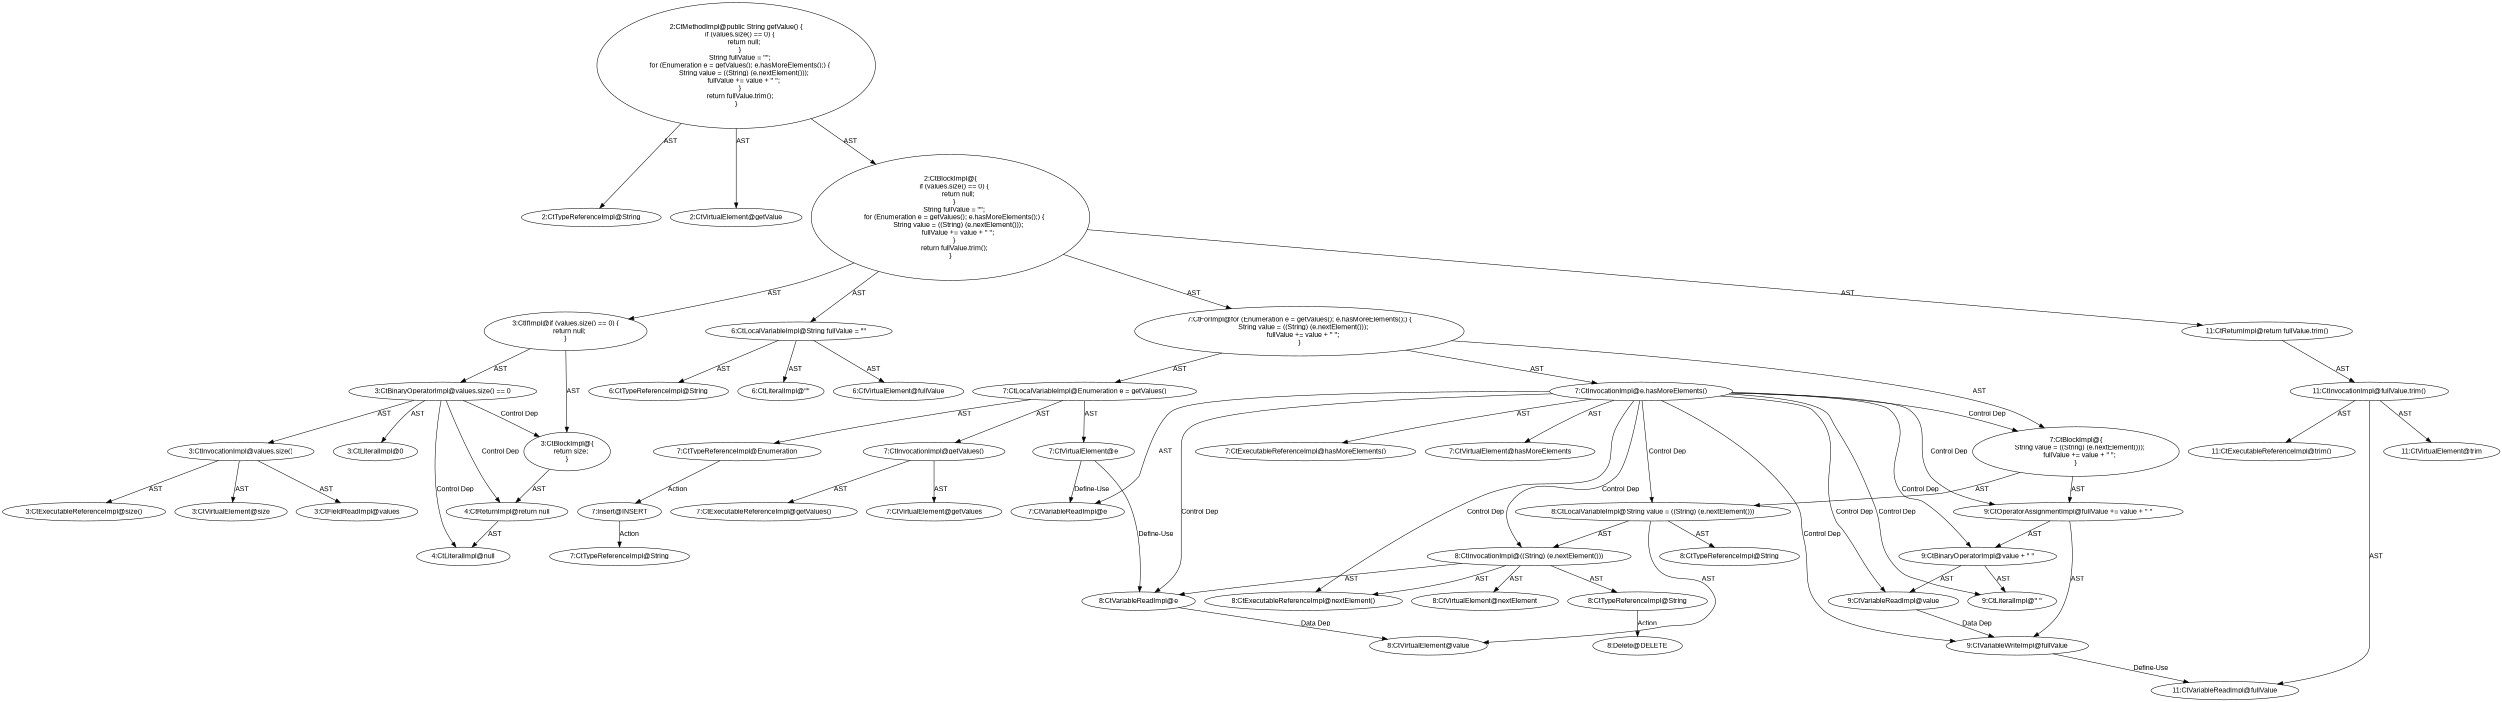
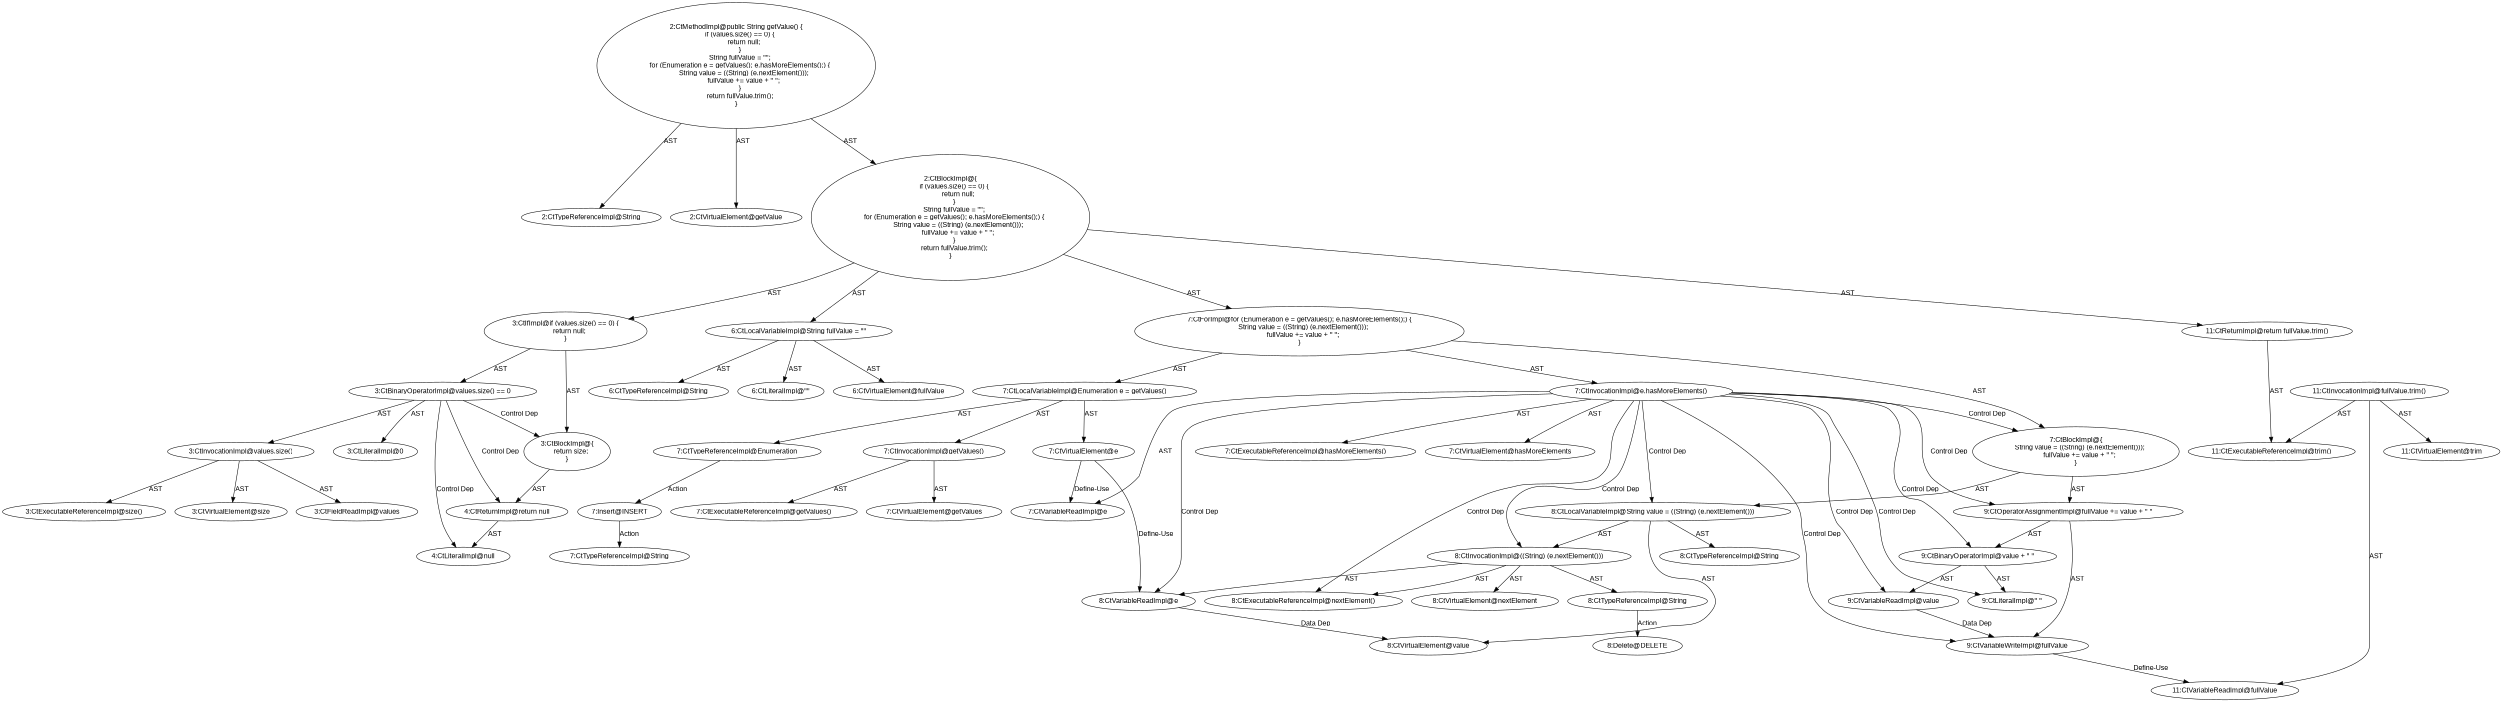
(2316, 360) -> (2269, 389)
